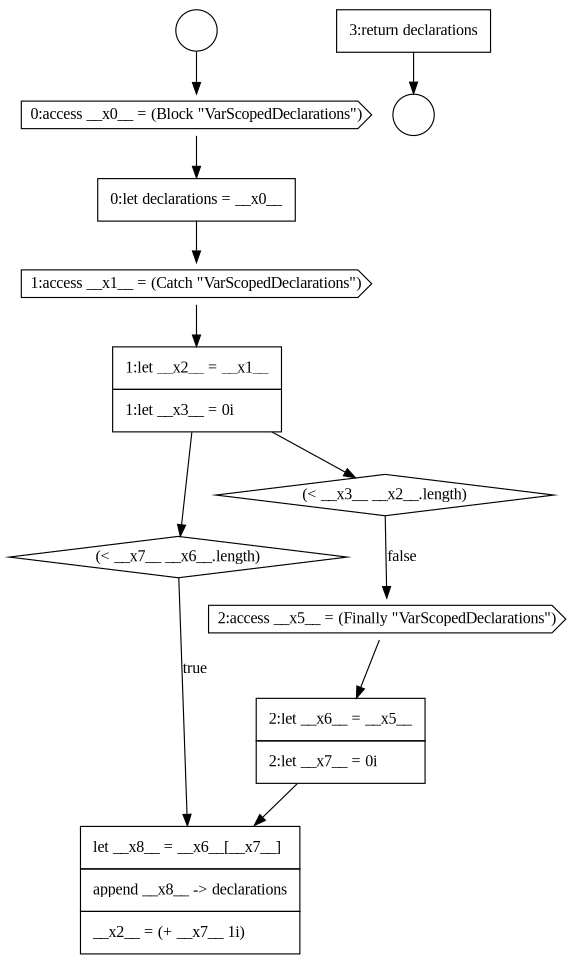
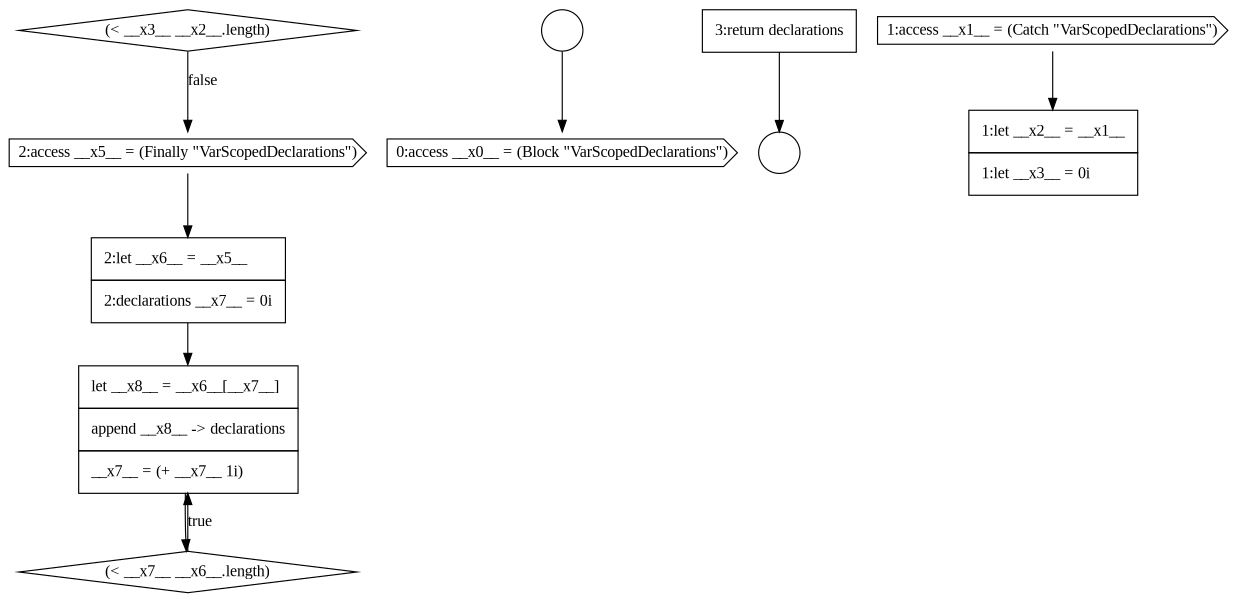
(196, 199) -> none
(309, 452) -> none
(187, 479) -> (185, 516)
(323, 762) -> (188, 301)
(170, 932) -> (168, 472)
